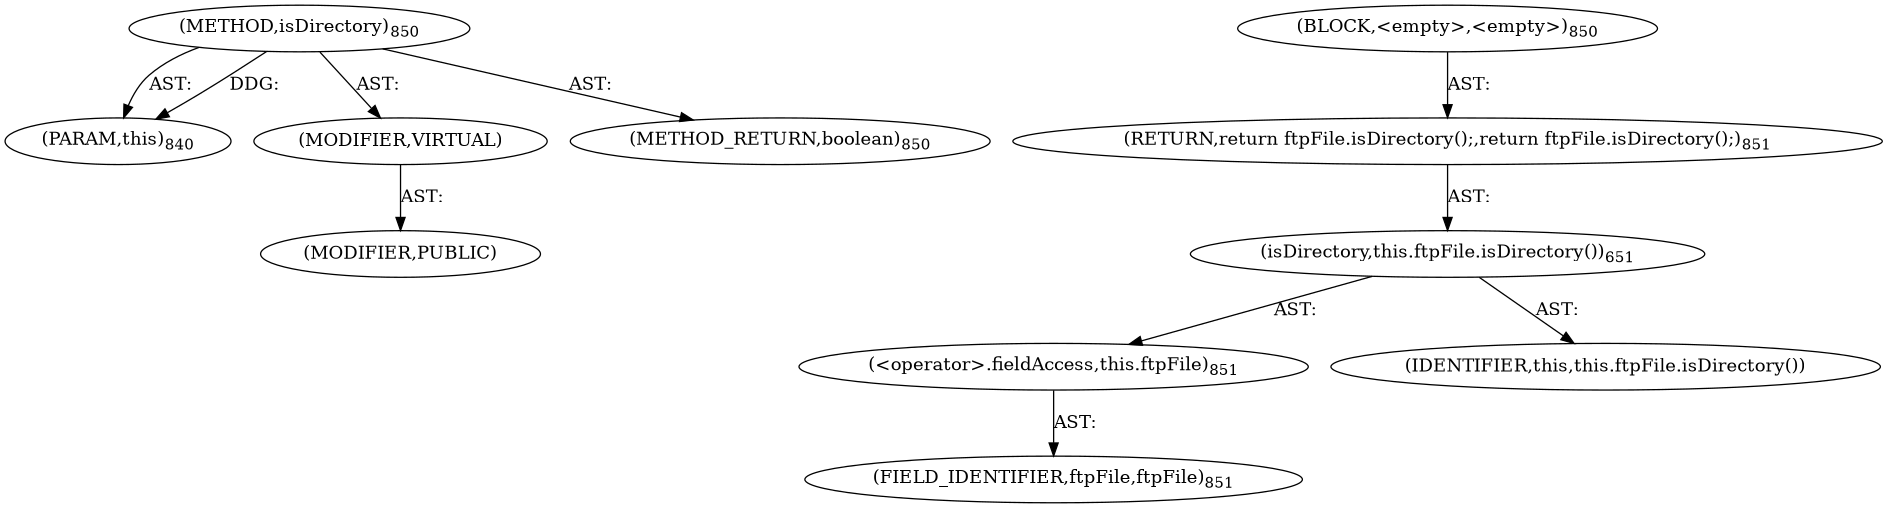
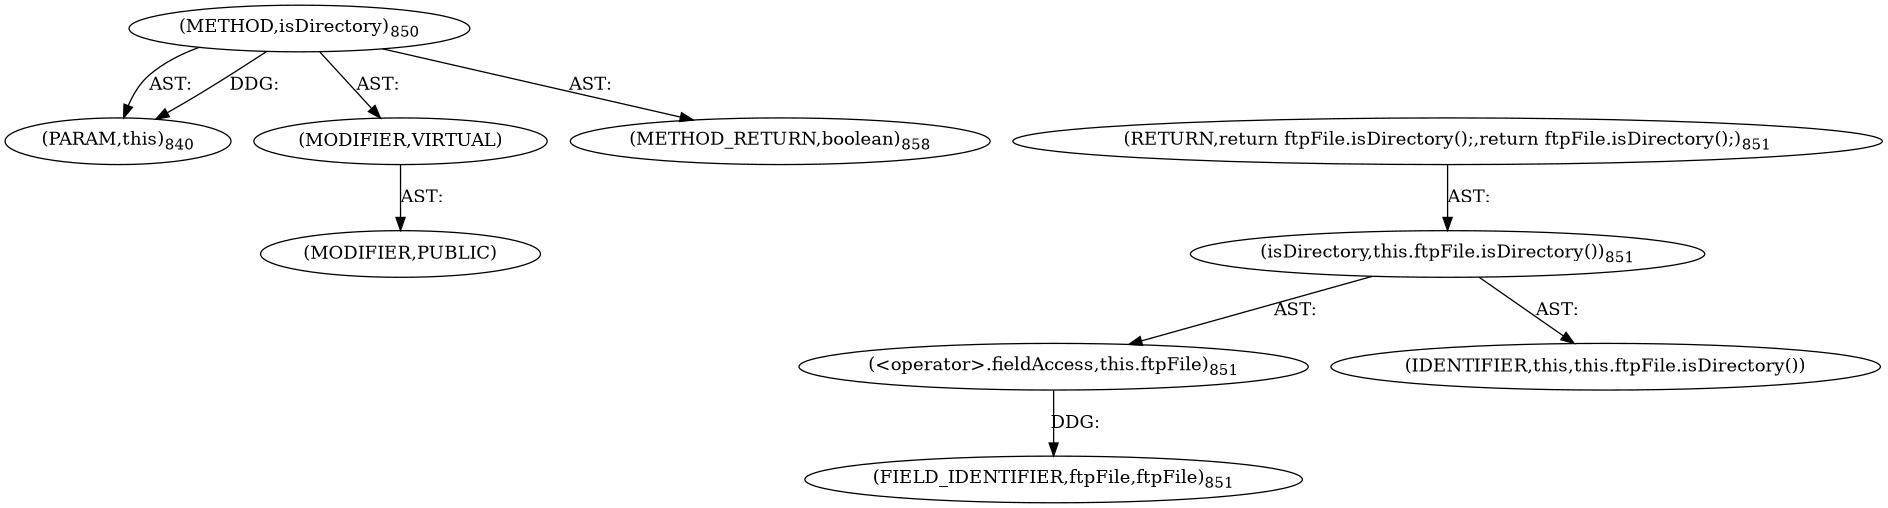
(1448, 29) -> none
(916, 139) -> (916, 139)
(1620, 252) -> (1620, 252)
(1078, 423) -> (1078, 423)
